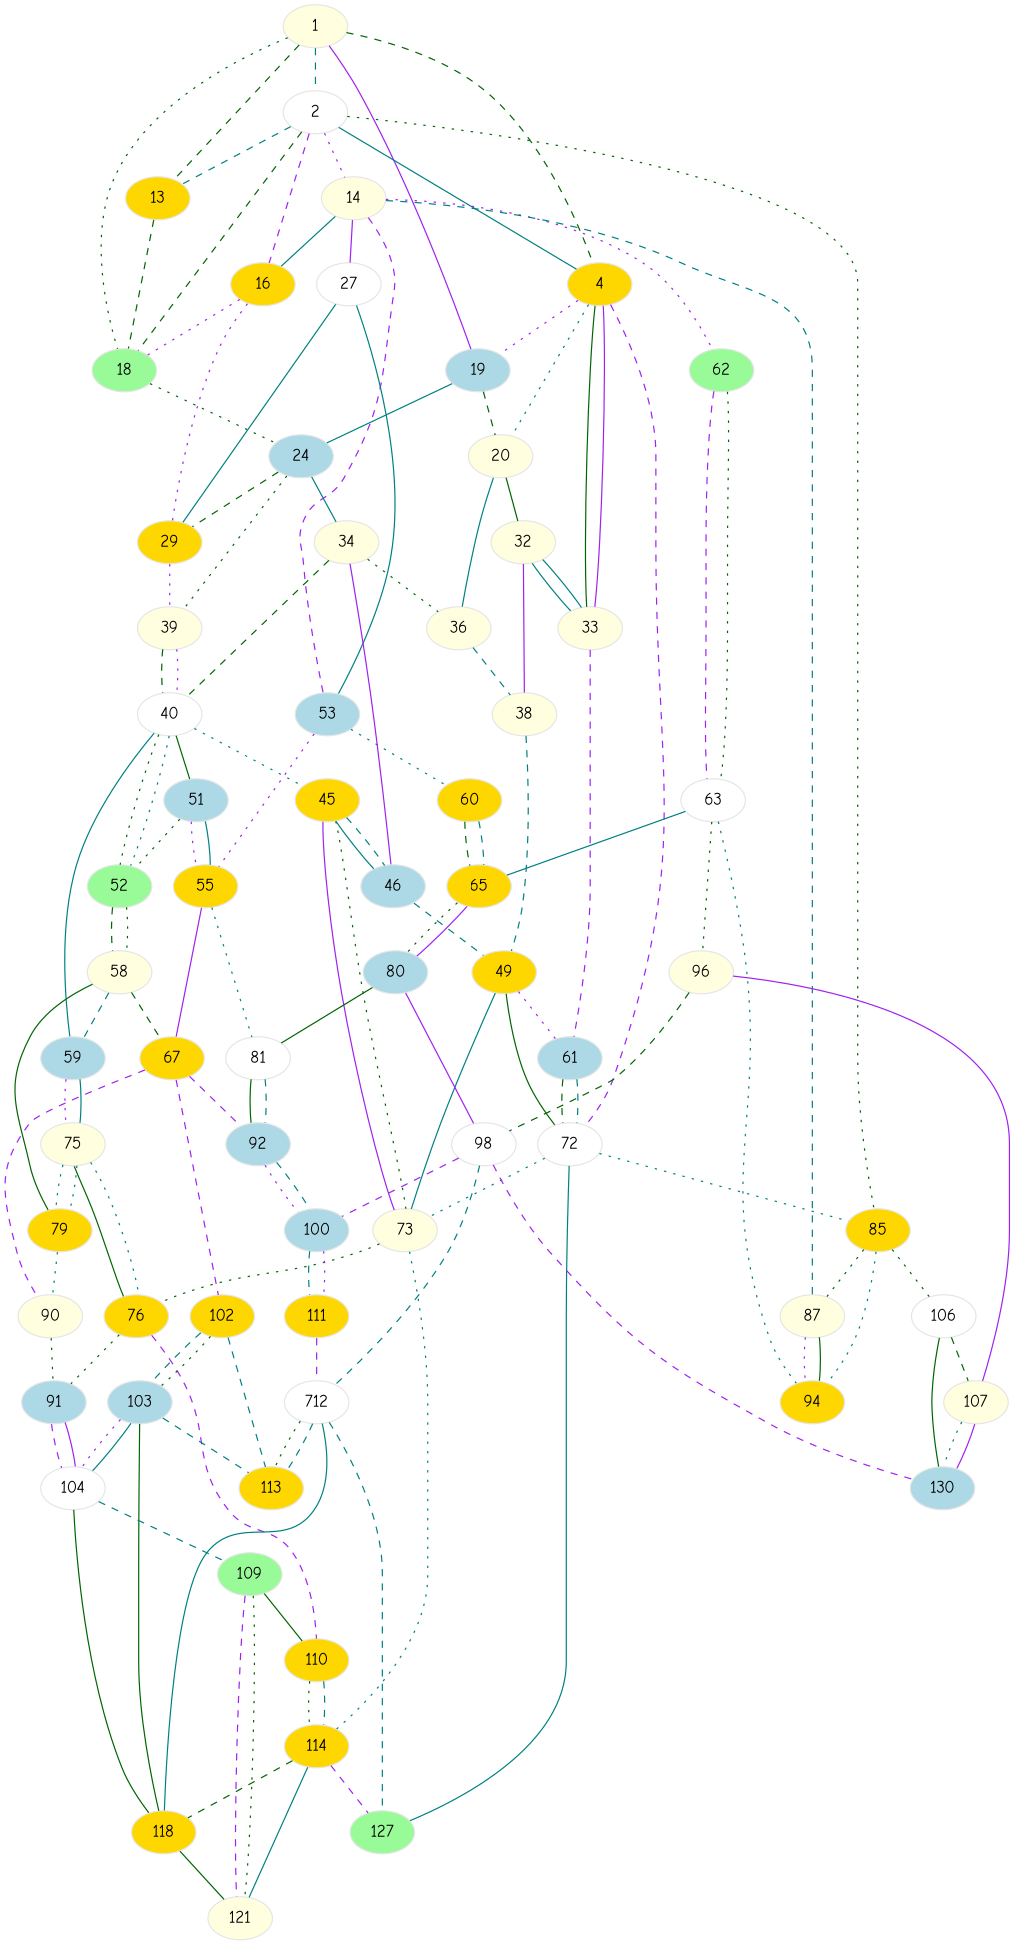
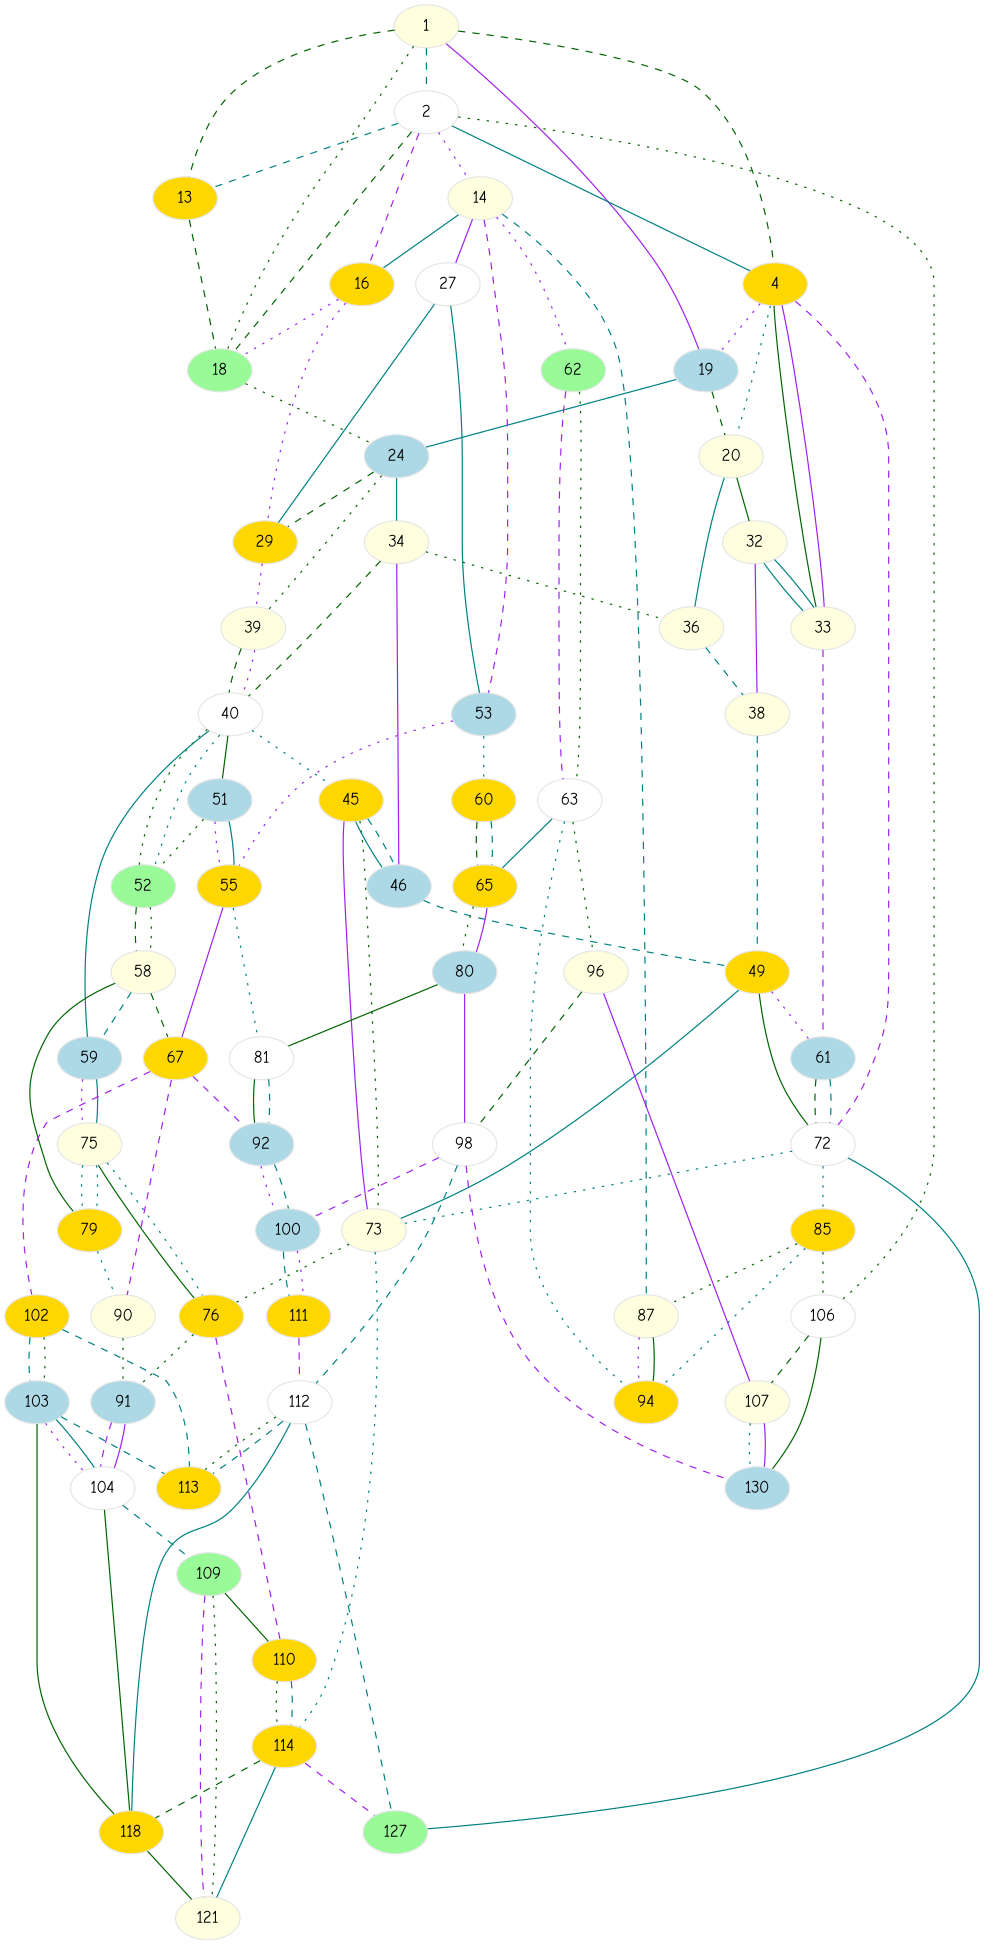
(858, 468) -> (934, 545)
(317, 1402) -> (300, 1402)
